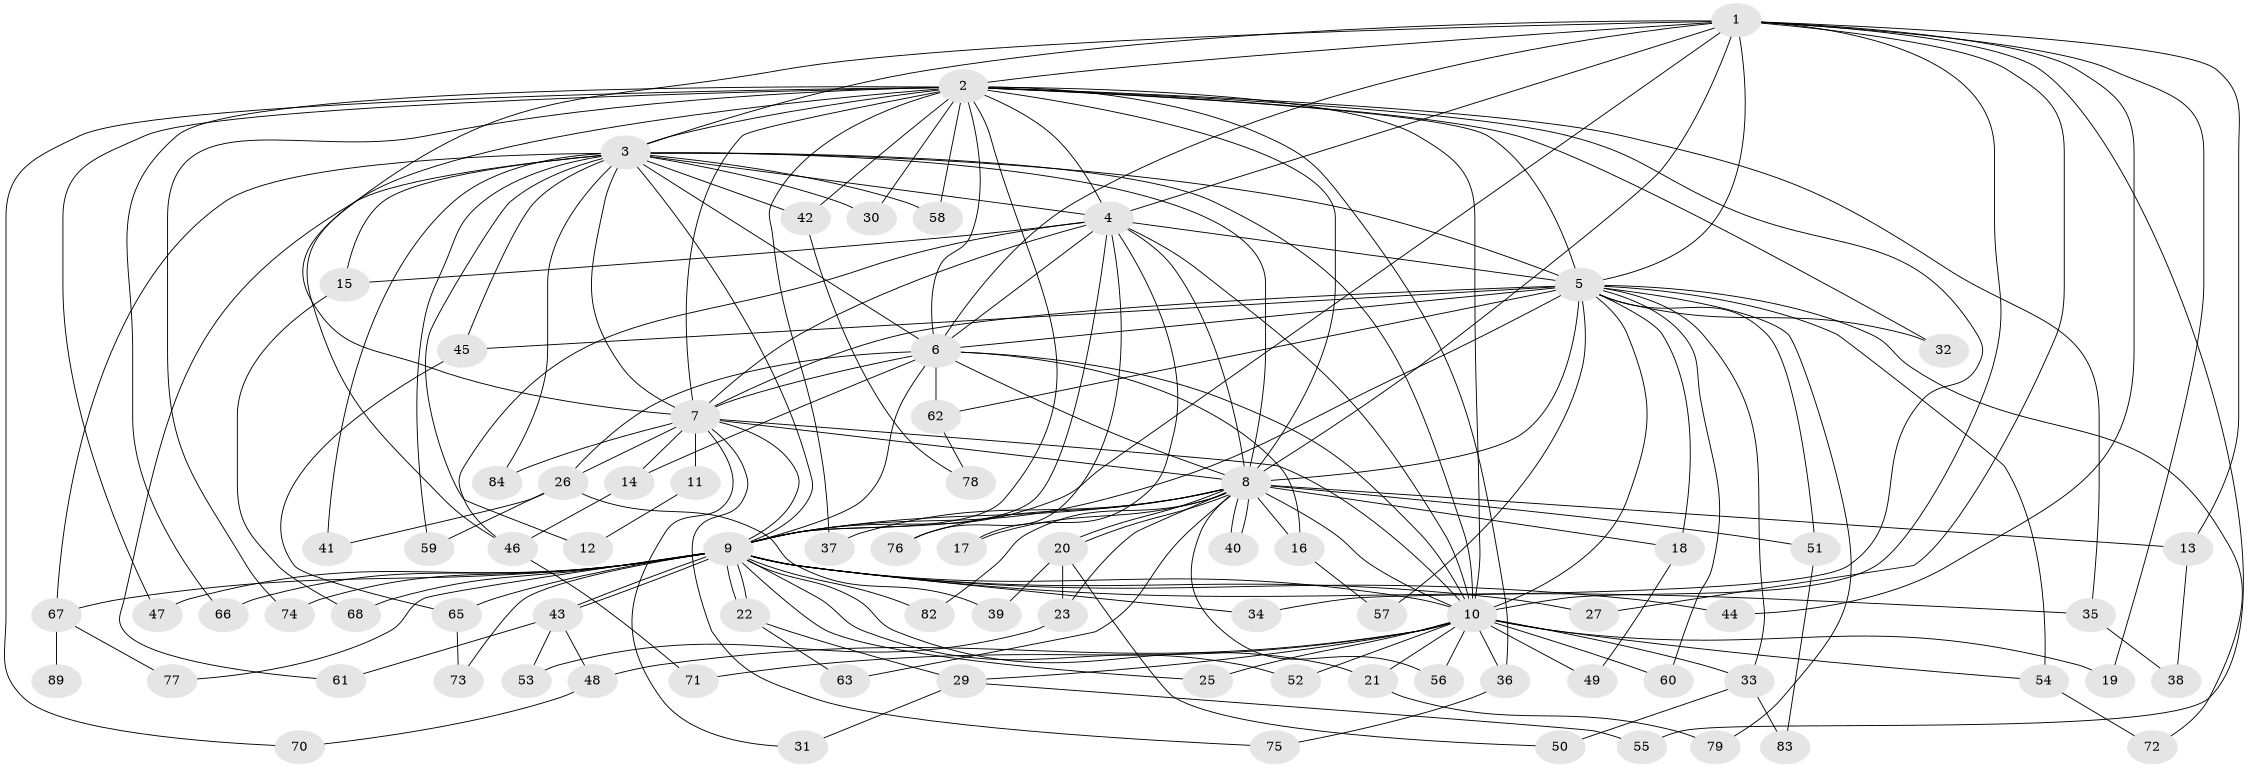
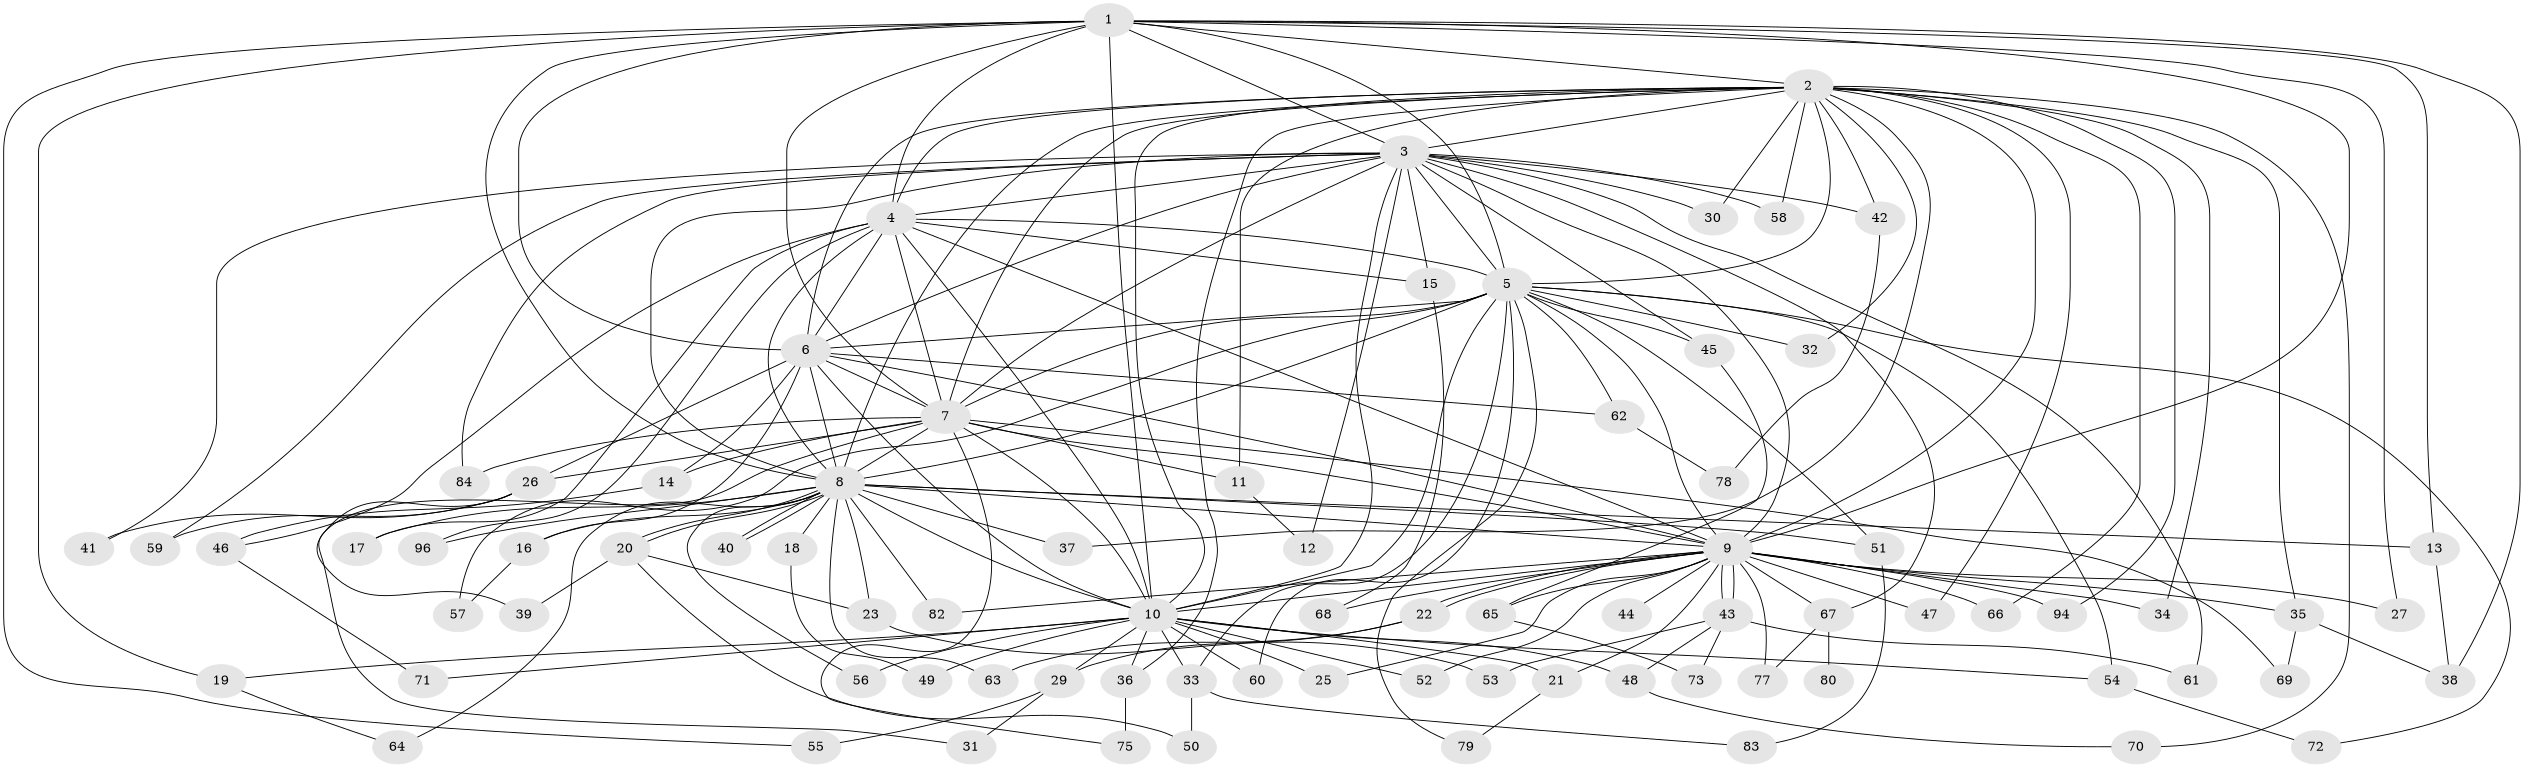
(435, 167) -> (1372, 131)
(2134, 290) -> (2403, 66)
(1685, 394) -> none
(896, 549) -> (423, 549)
(532, 595) -> (1712, 648)
(290, 615) -> (2062, 615)
(56, 681) -> (1829, 681)
none -> (2285, 681)
none -> (398, 747)
